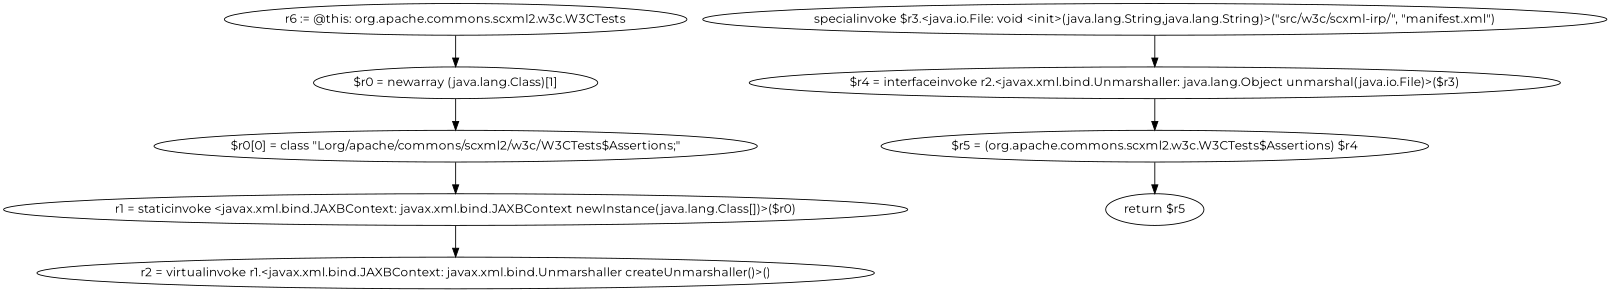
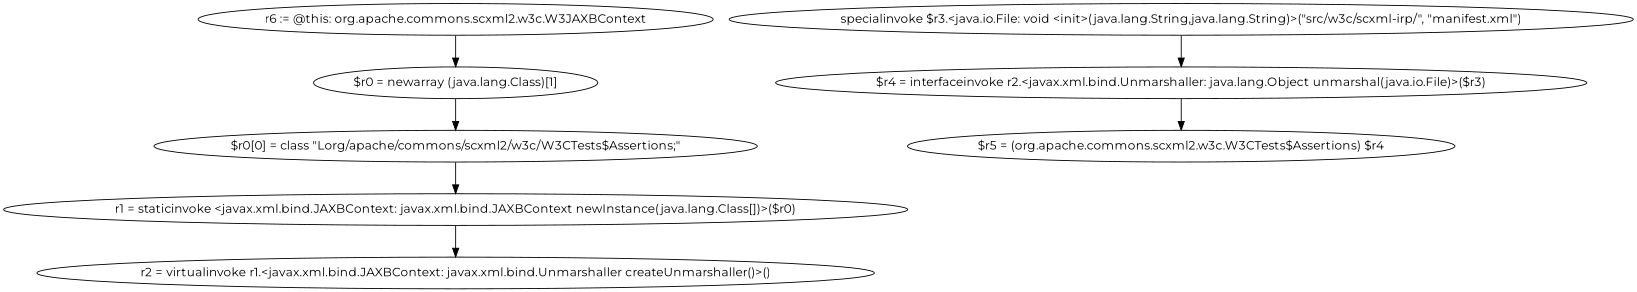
(456, 19) -> (456, 19)
(1155, 210) -> none
